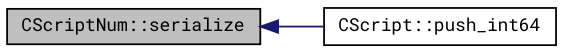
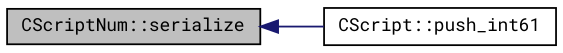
(440, 27) -> (440, 27)
